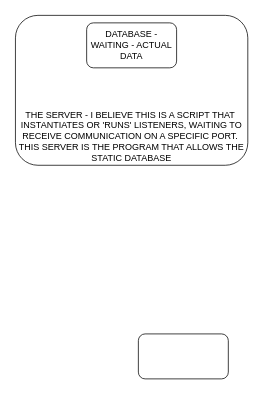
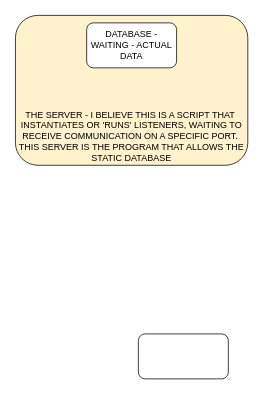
(132, 90) -> (132, 90)
